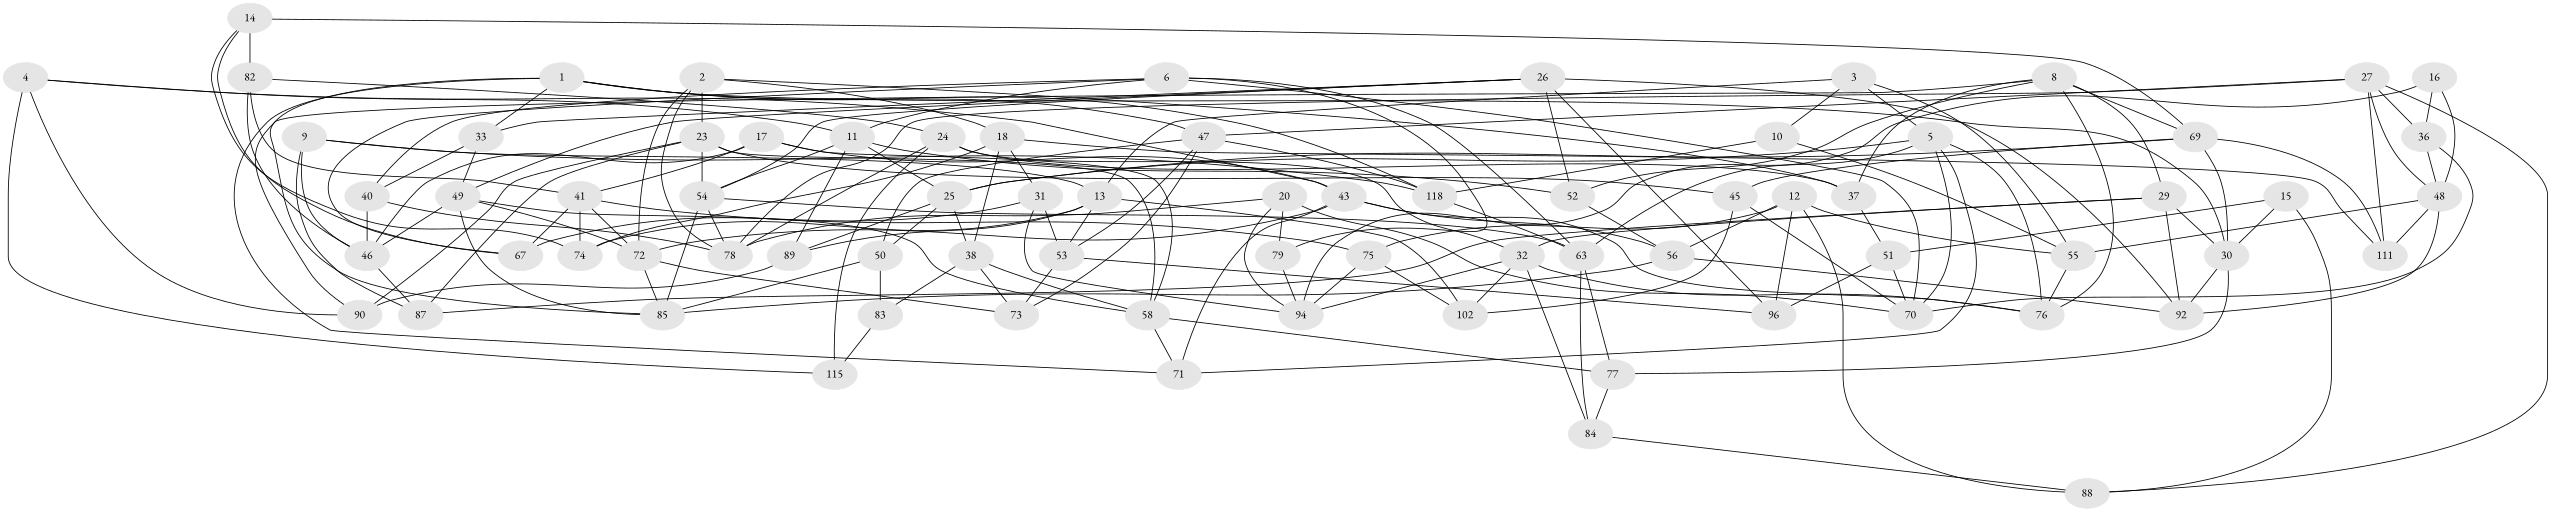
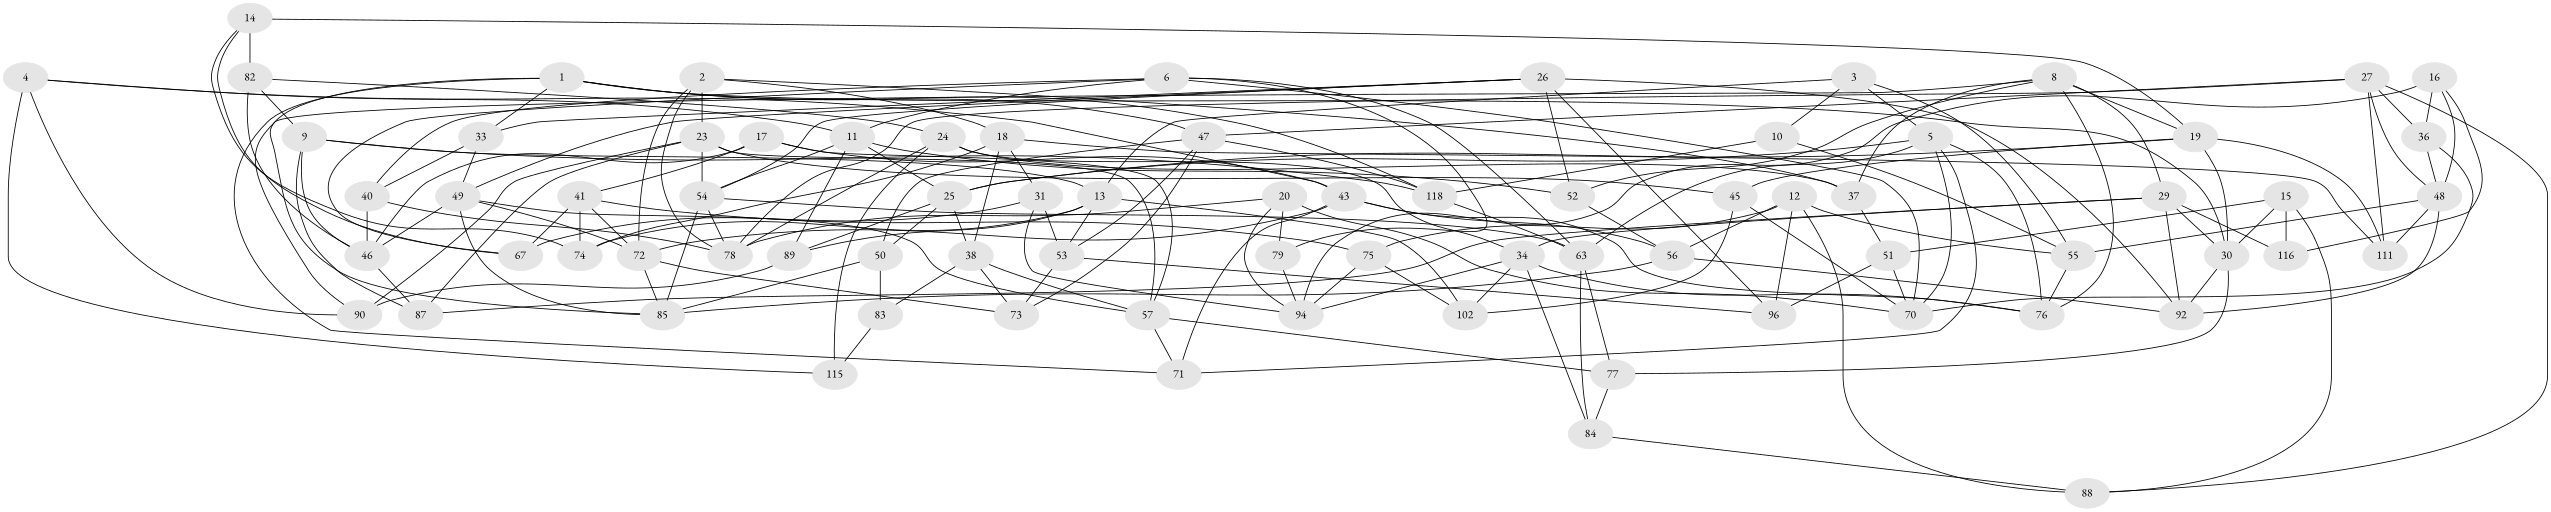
(2195, 137) -> (2195, 137)
(373, 175) -> (277, 107)
(1522, 256) -> (1522, 256)
none -> (2286, 256)
(1148, 315) -> (1148, 315)
